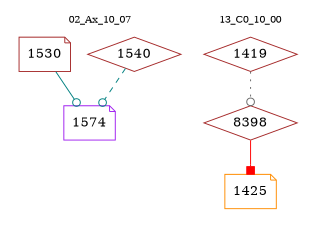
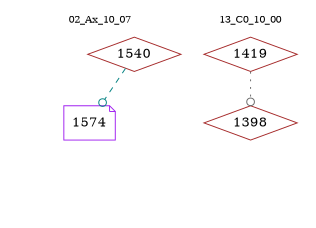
(45, 54) -> none
(251, 123) -> (251, 123)
(251, 192) -> none
